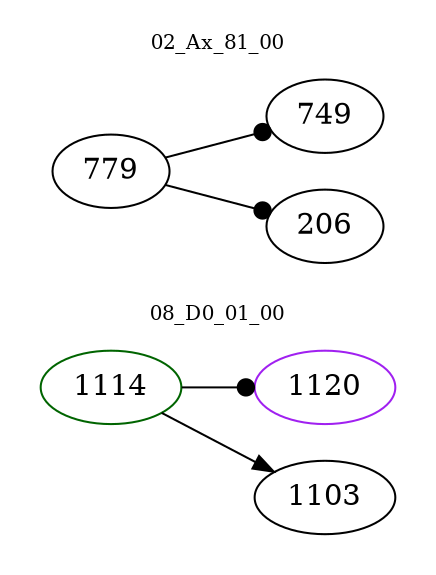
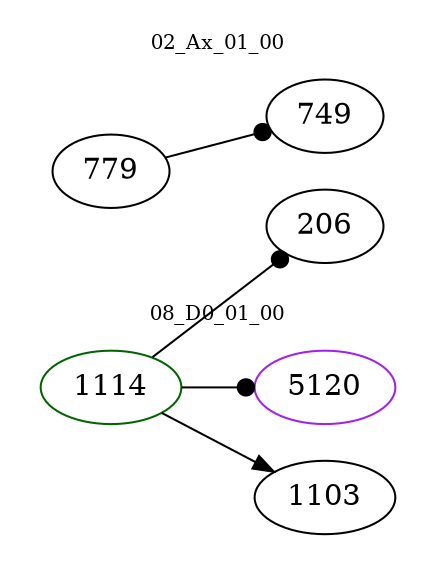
(218, 44) -> (218, 44)
(210, 197) -> (213, 311)
(325, 387) -> (325, 387)
